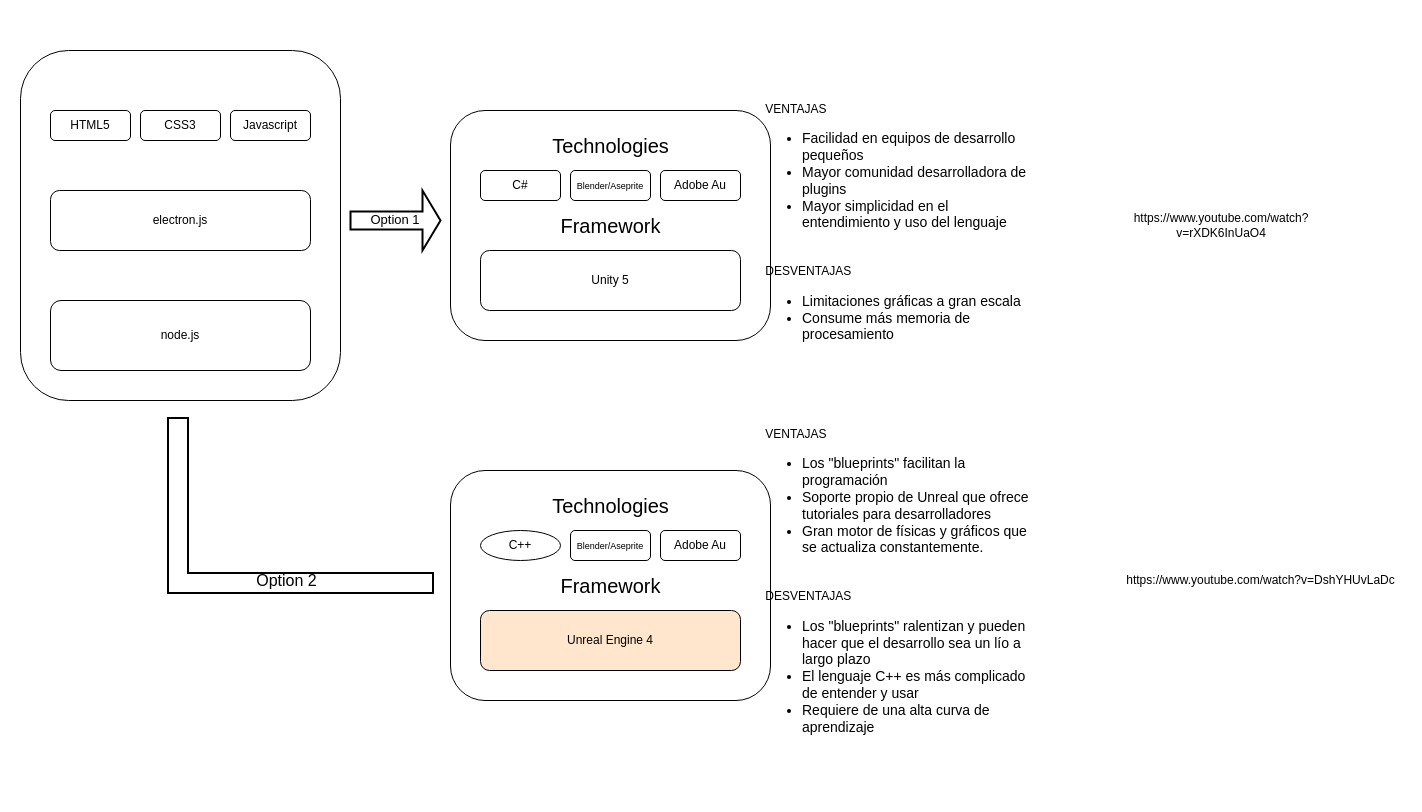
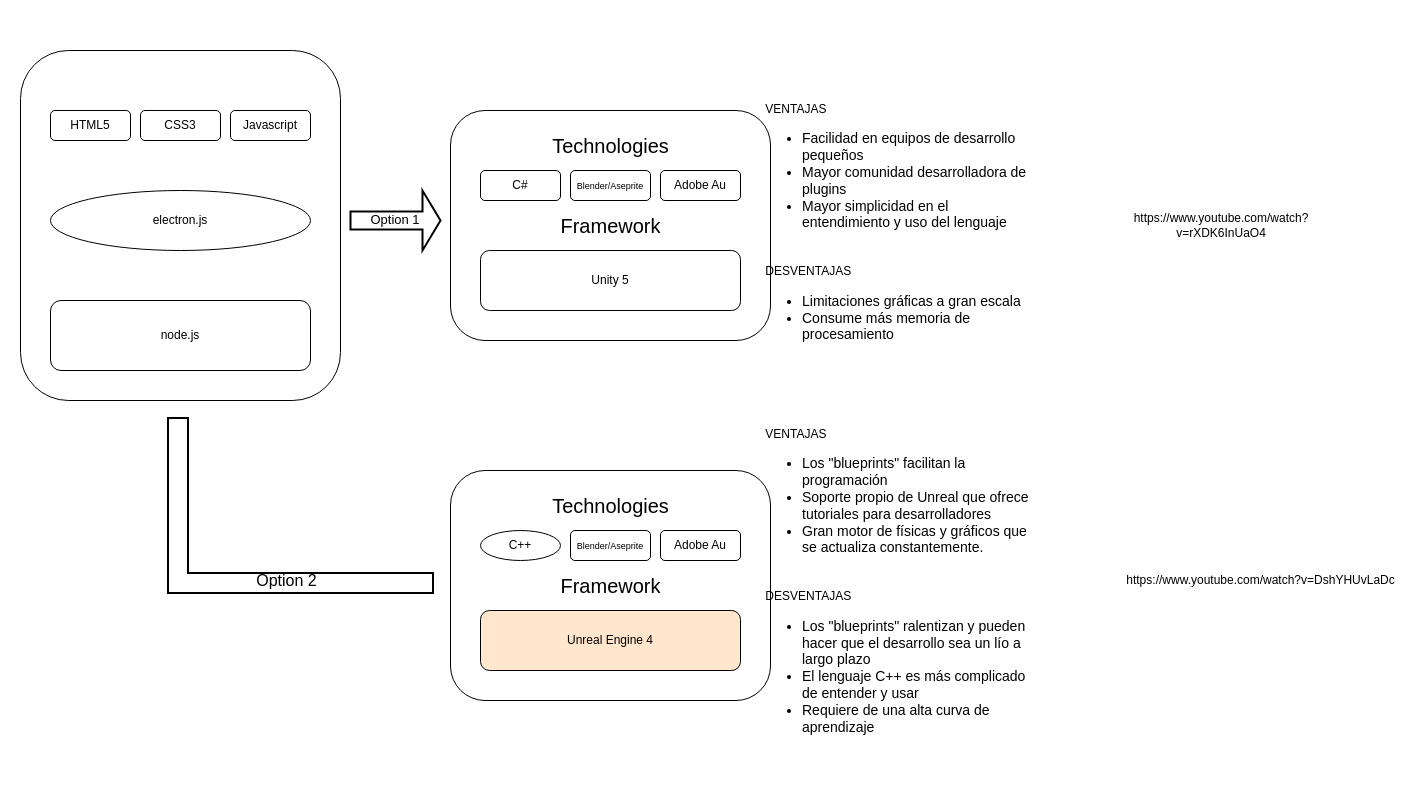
(181, 221) -> (181, 221)
